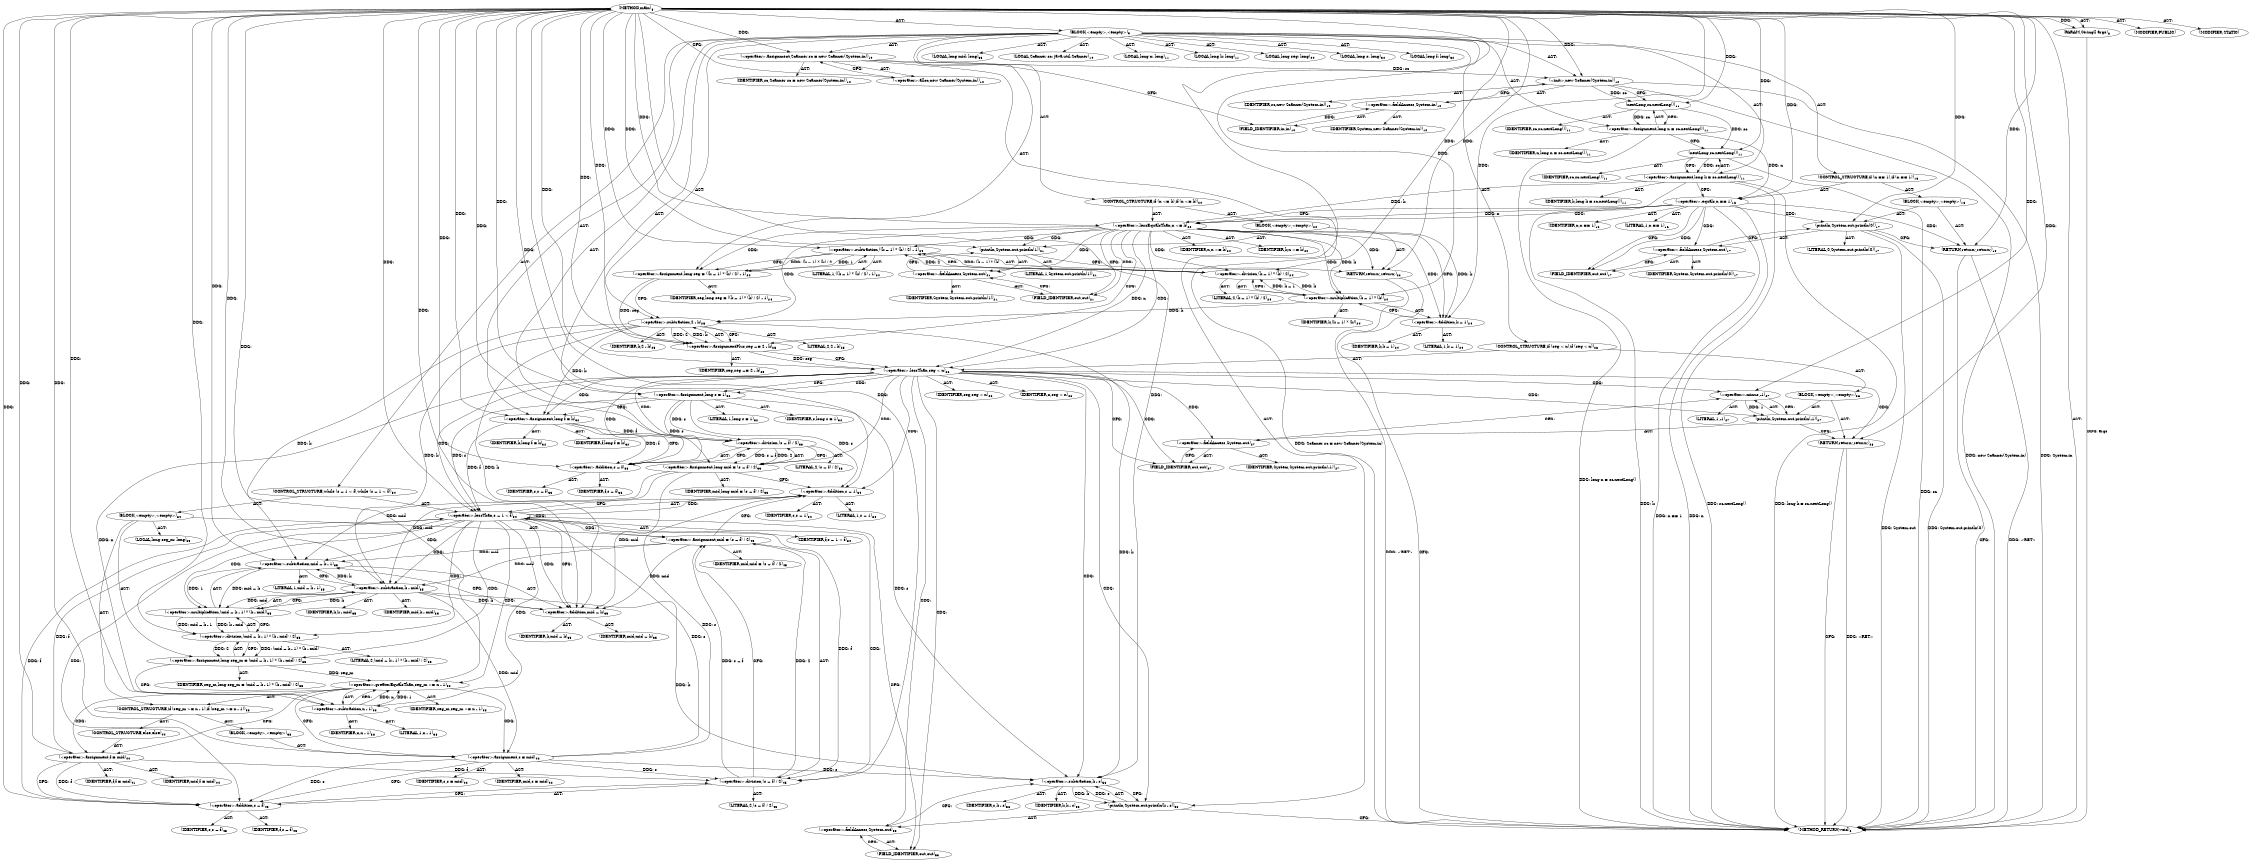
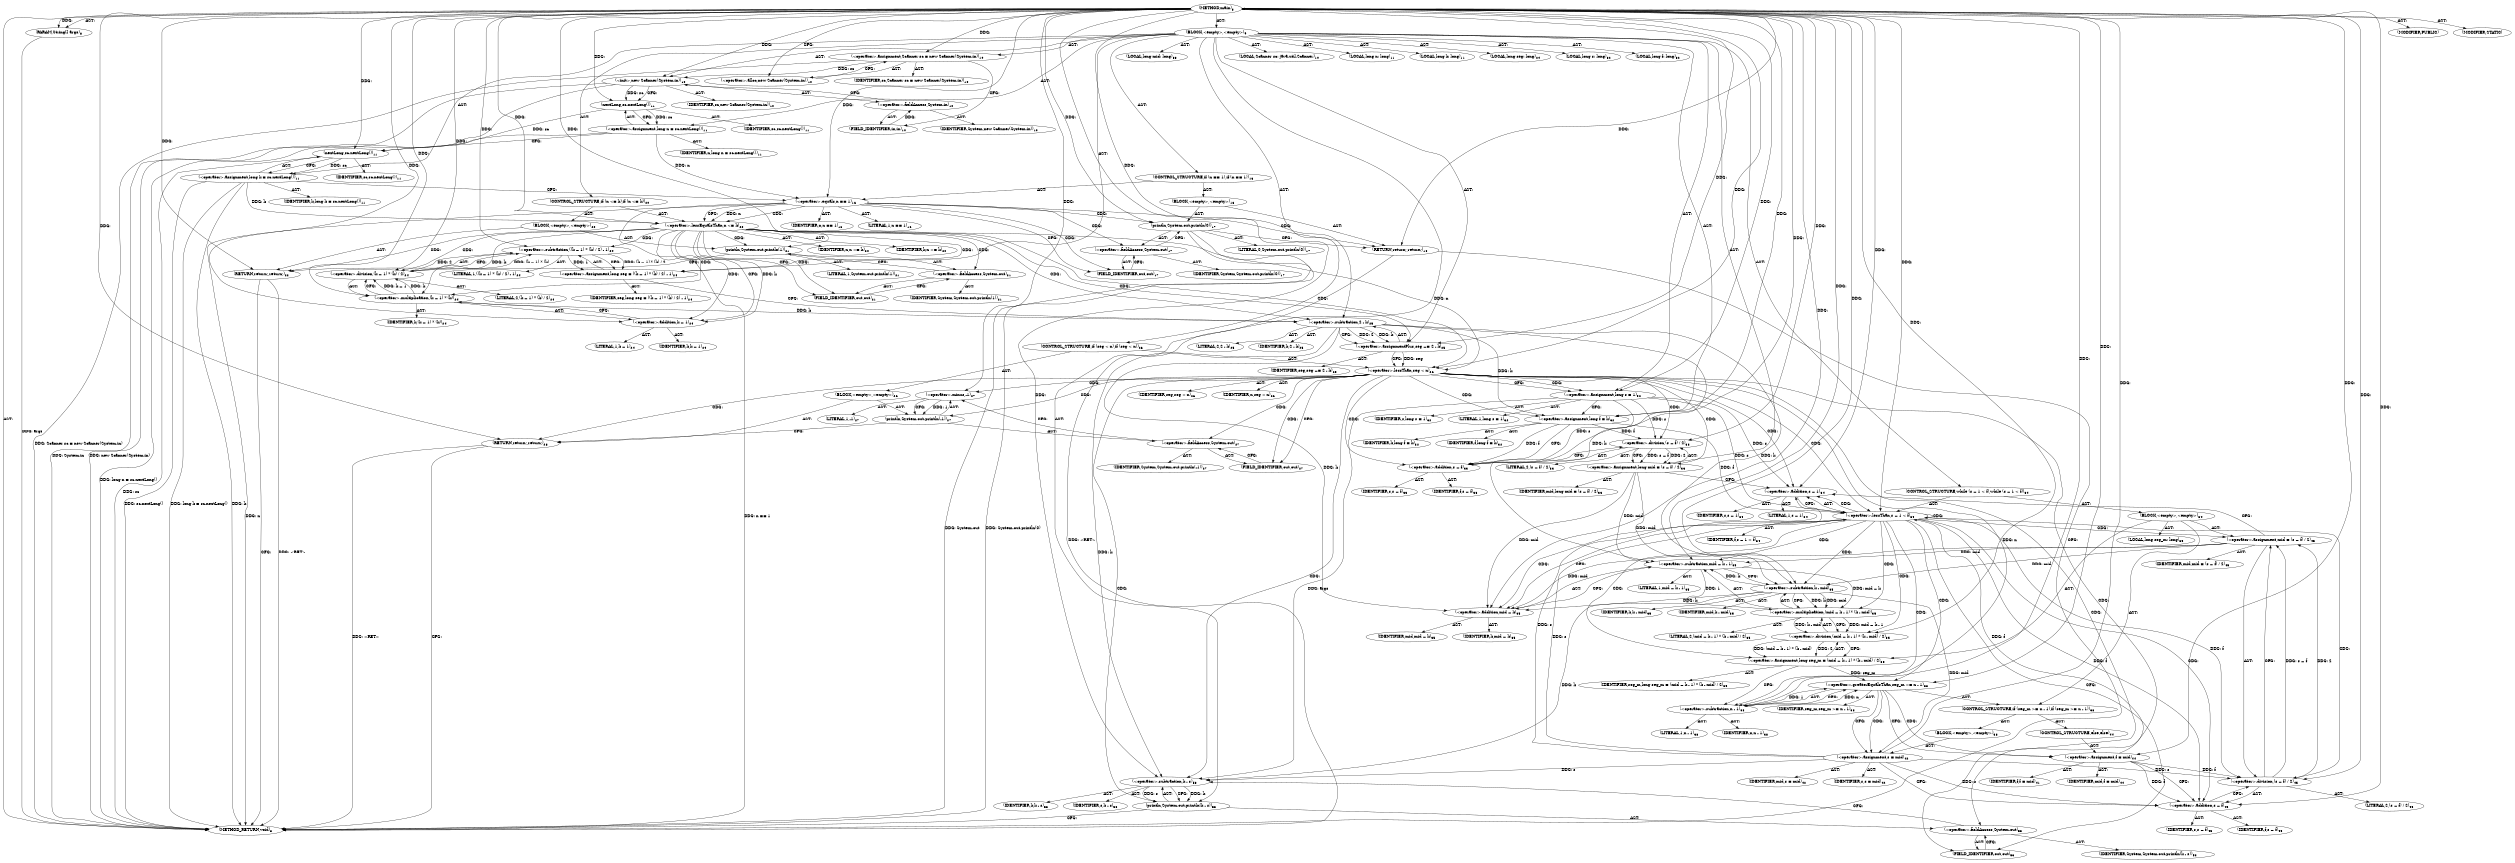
(621, 322) -> none
(902, 589) -> (1318, 589)
(325, 648) -> (1768, 625)
none -> (2148, 854)
